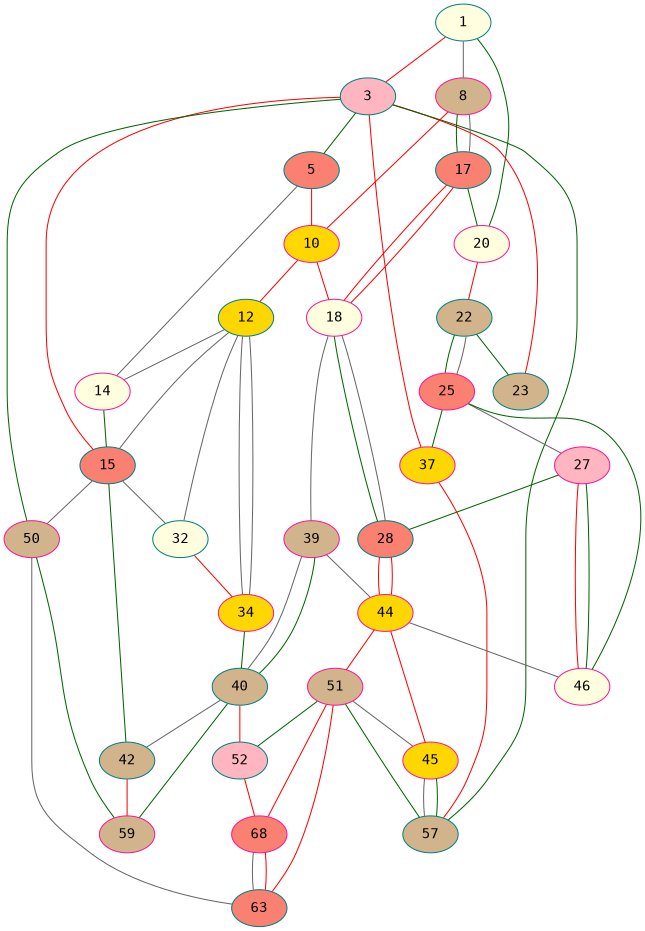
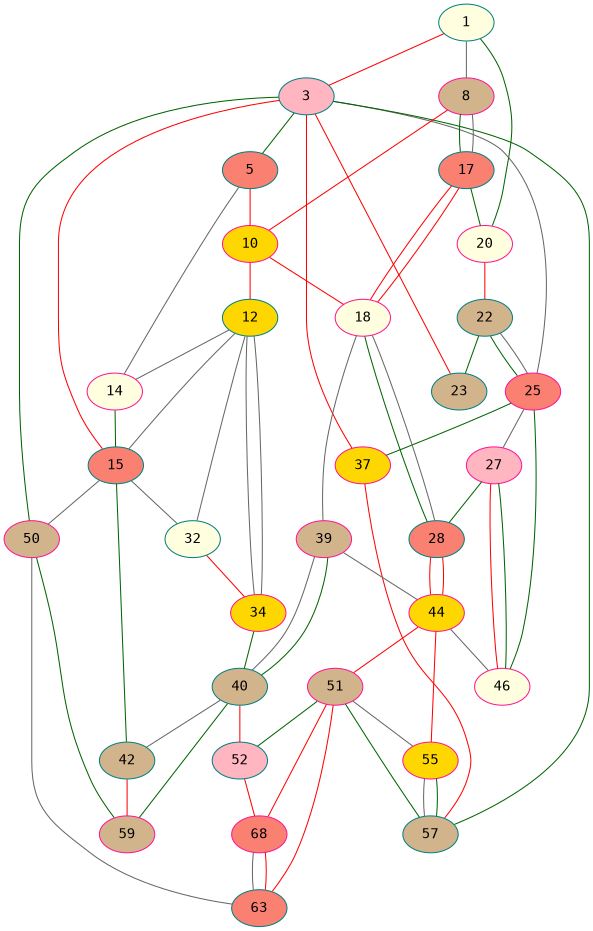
none -> (519, 173)
(430, 761) -> (430, 761)
